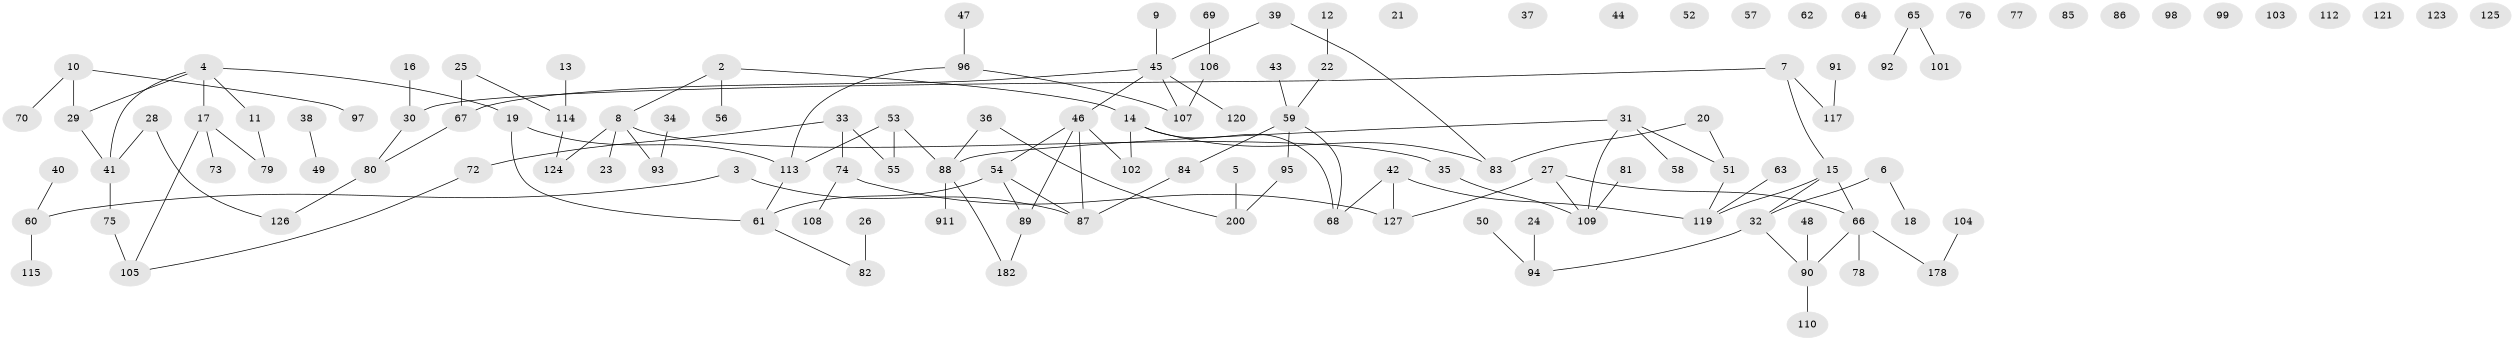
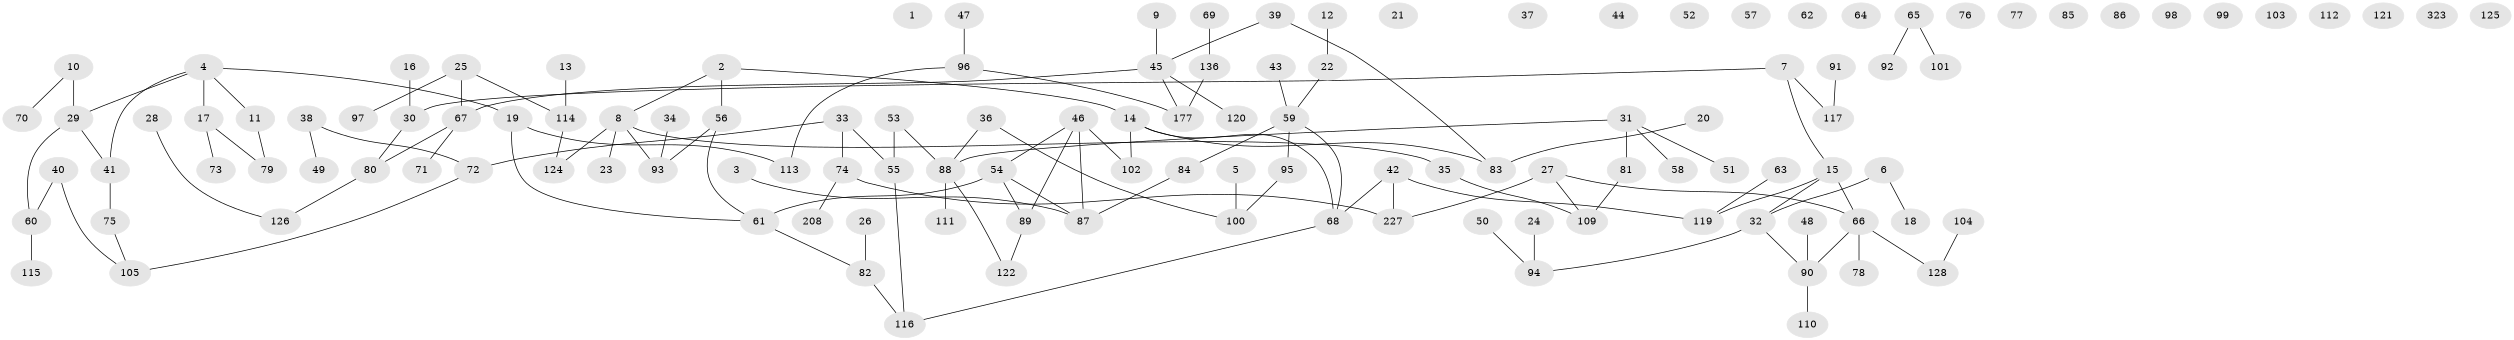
none -> (913, 16)
(2437, 16) -> (2437, 16)
(1210, 67) -> (1210, 67)
(212, 87) -> (404, 96)
(1121, 91) -> none
(1183, 119) -> (1183, 119)
(848, 142) -> none
(131, 144) -> none
none -> (383, 144)
(1717, 145) -> none
none -> (683, 150)
(1597, 167) -> (1627, 145)
none -> (422, 170)
(169, 193) -> (81, 229)
(384, 196) -> (31, 163)
(775, 196) -> (710, 179)
(1716, 197) -> none
(813, 222) -> (813, 222)
(946, 222) -> (946, 222)
(1236, 222) -> (1236, 222)
(1393, 222) -> (1393, 222)
(1006, 273) -> (1006, 273)
(1938, 273) -> (1938, 273)
none -> (905, 325)
